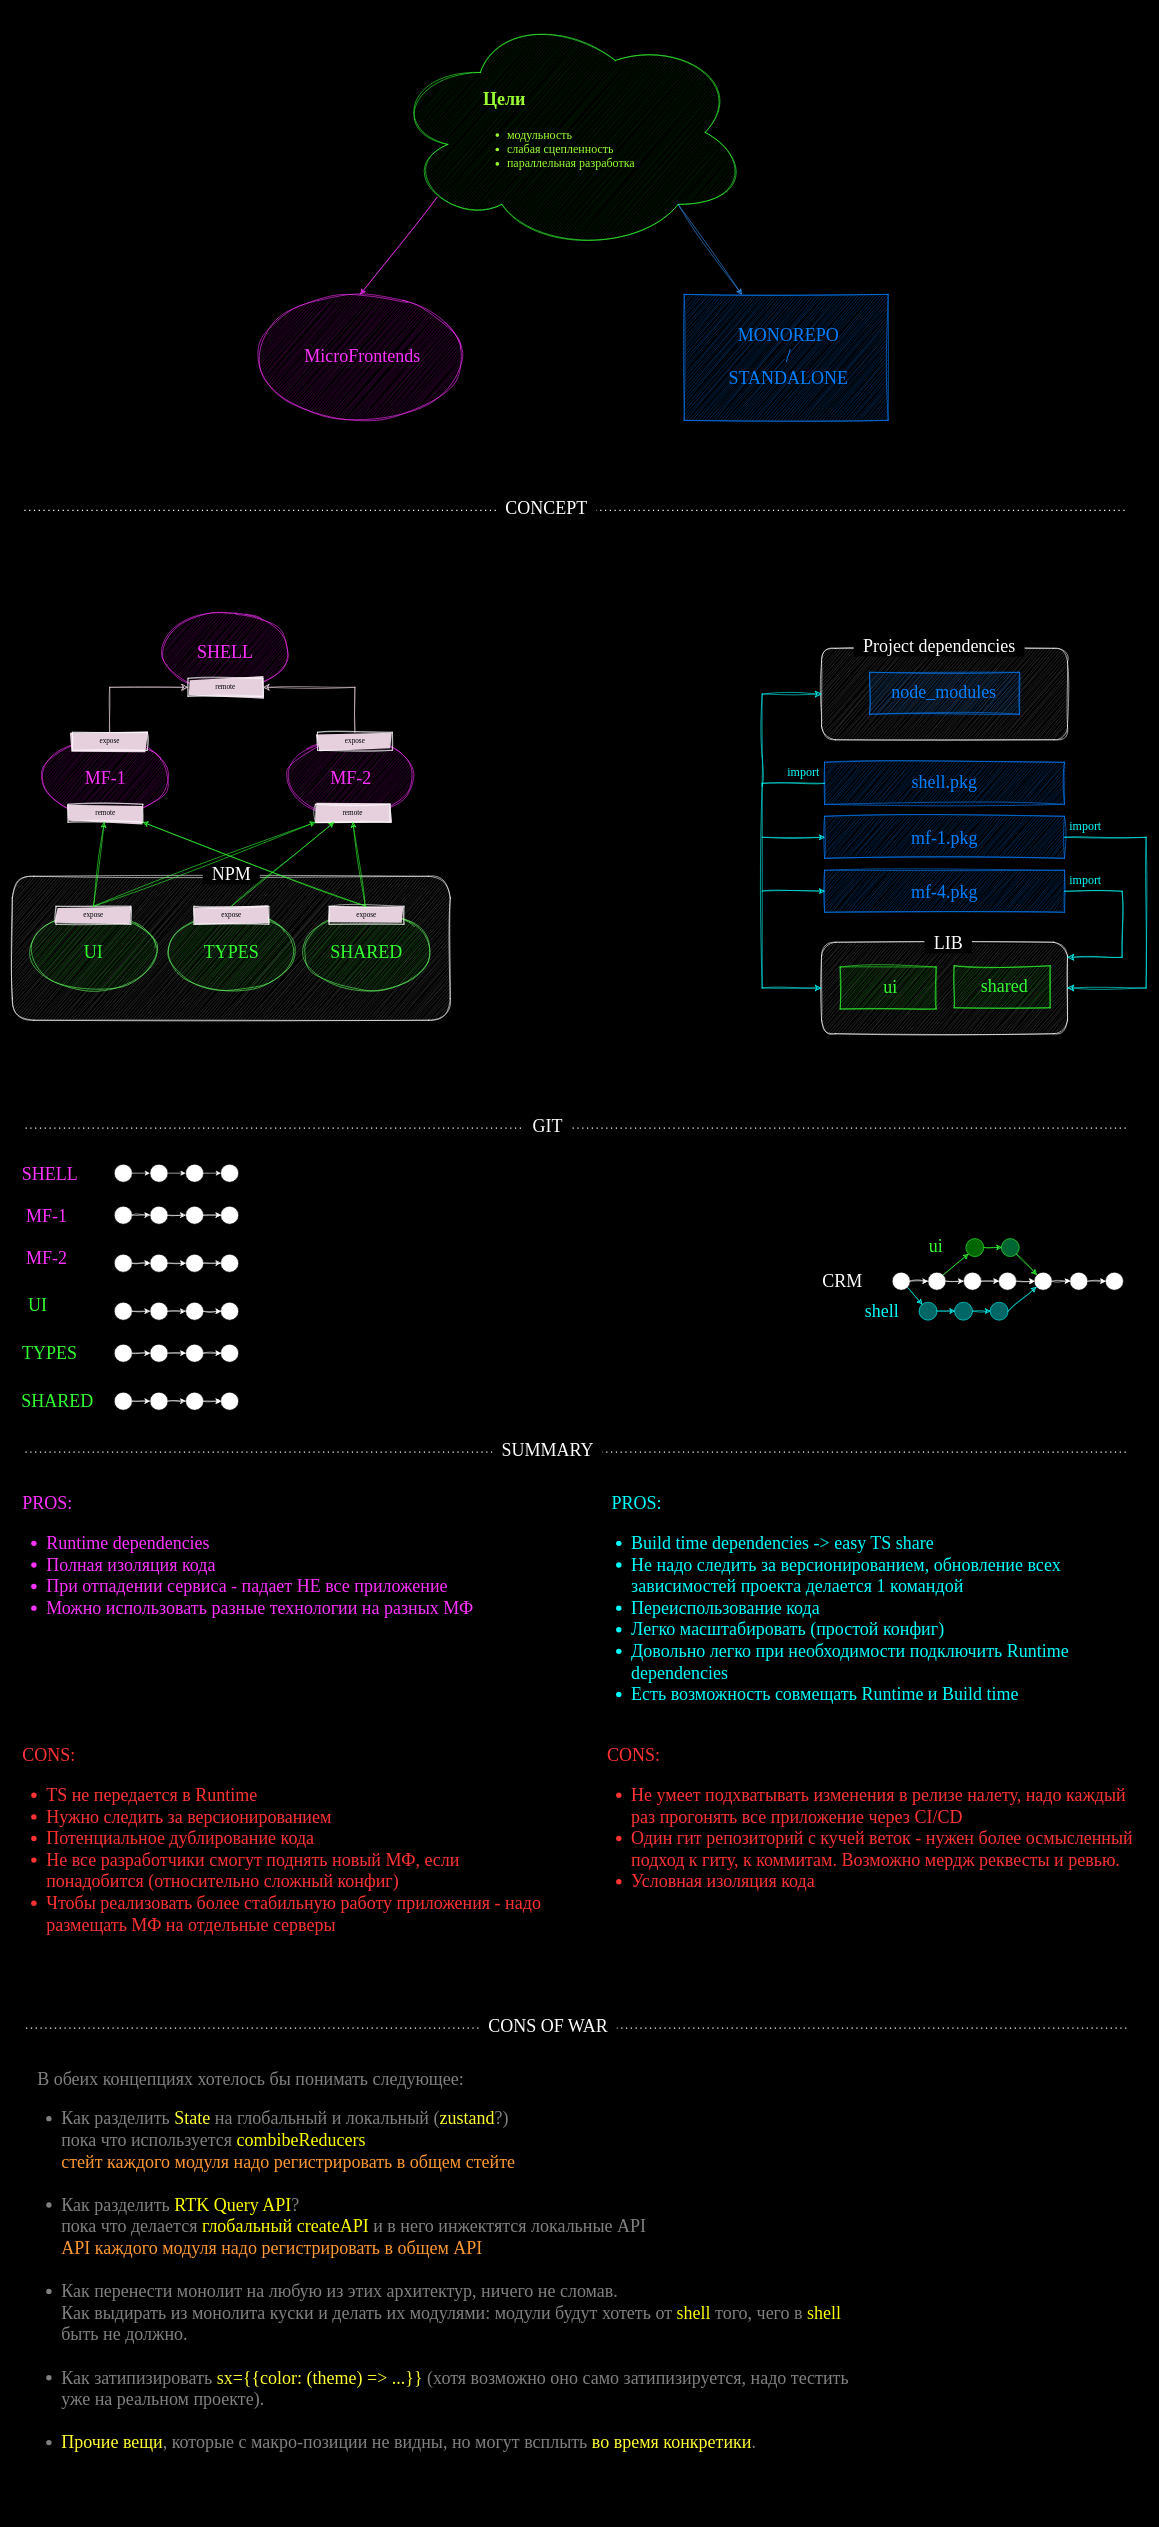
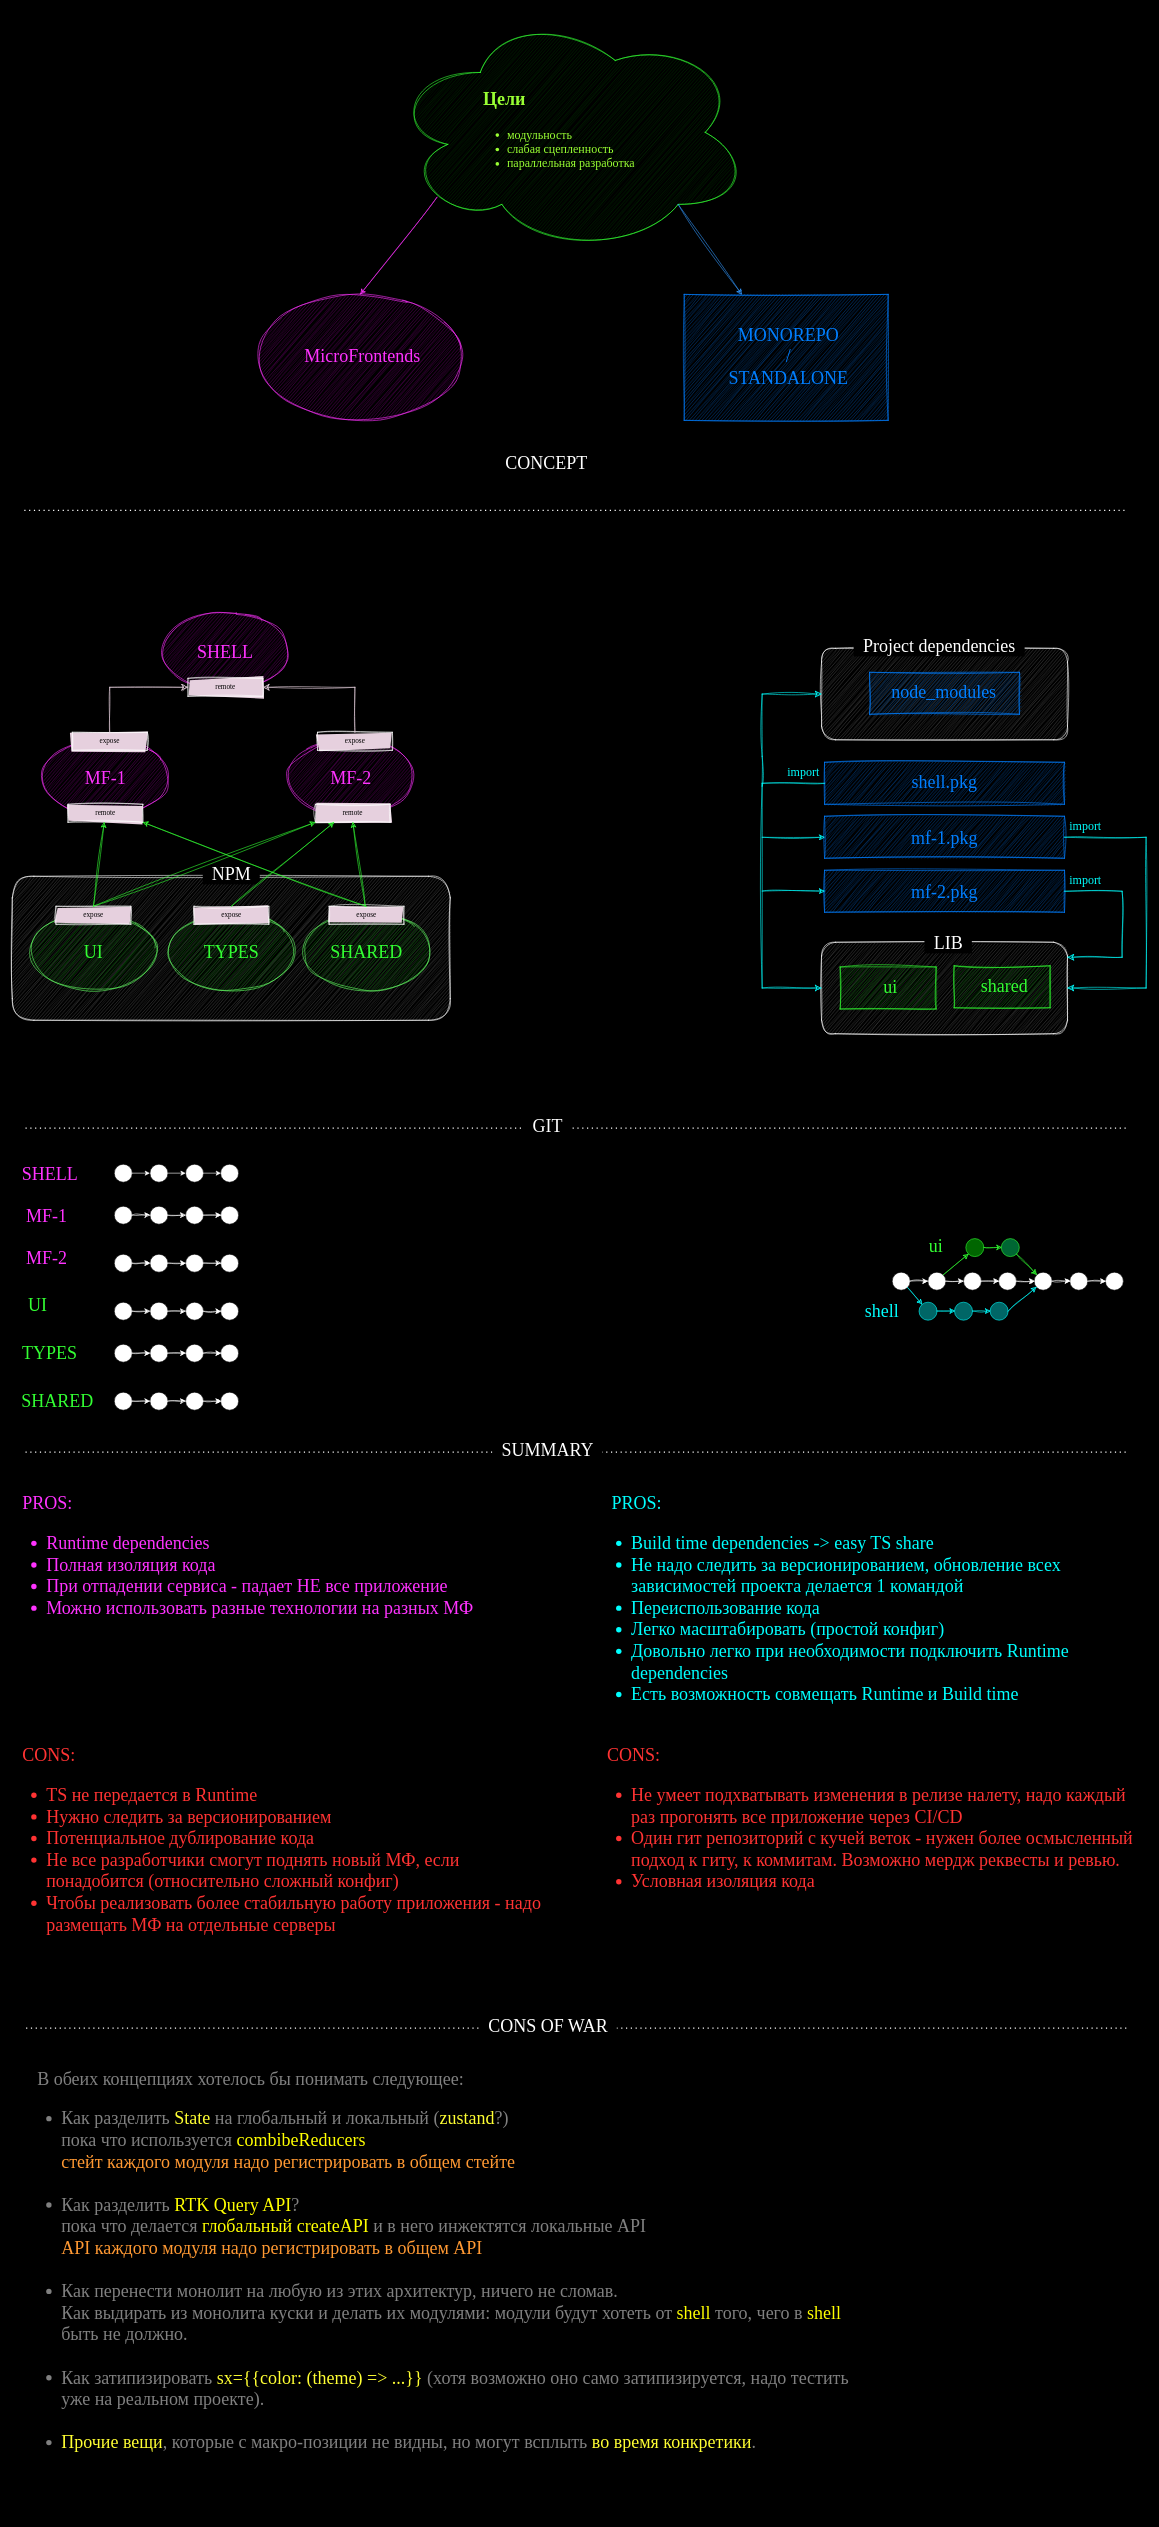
(546, 508) -> (546, 463)
(945, 891) -> (945, 891)
(843, 1281) -> none
